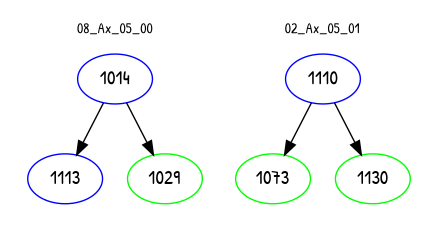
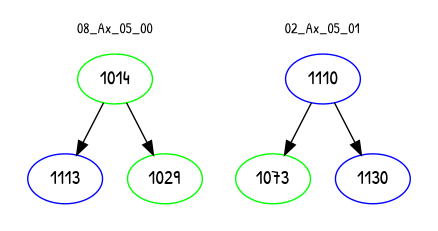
(115, 79) -> (115, 79)
(373, 179) -> (373, 179)
